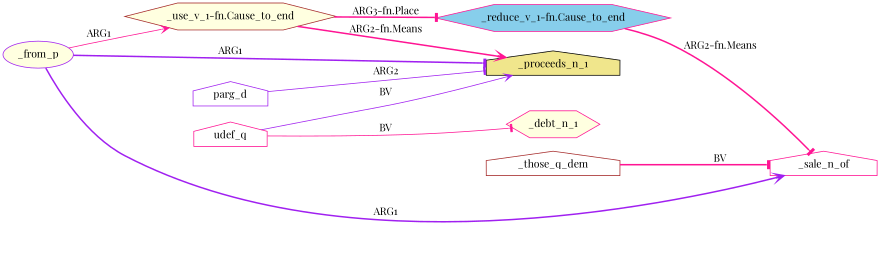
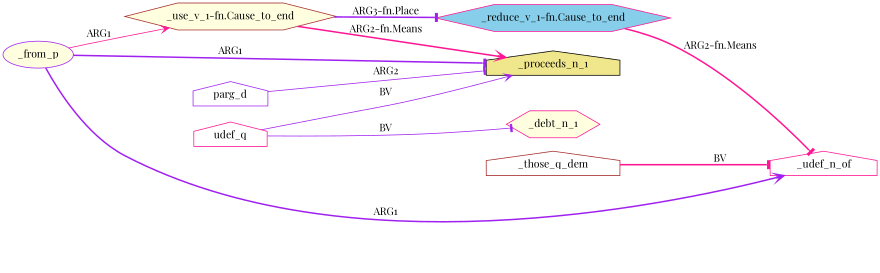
(384, 17) -> (384, 17)
(388, 135) -> (388, 135)
(824, 165) -> (824, 165)
